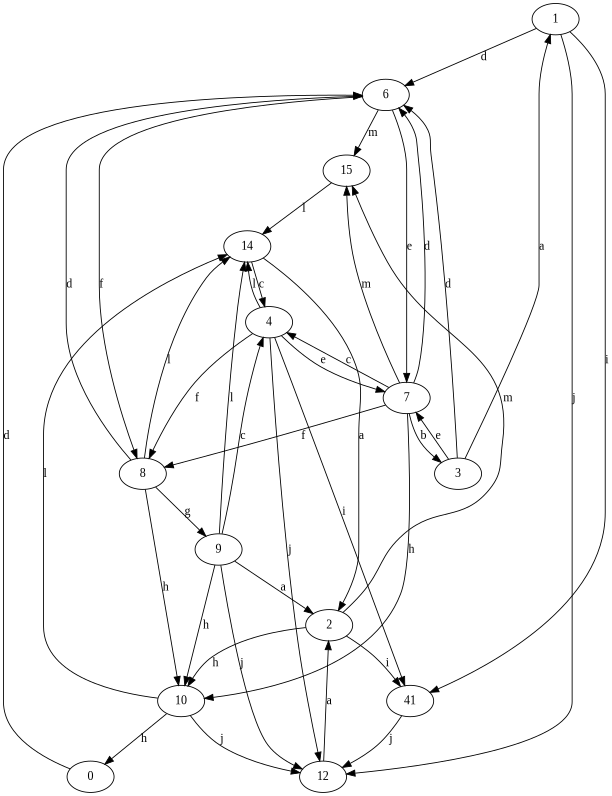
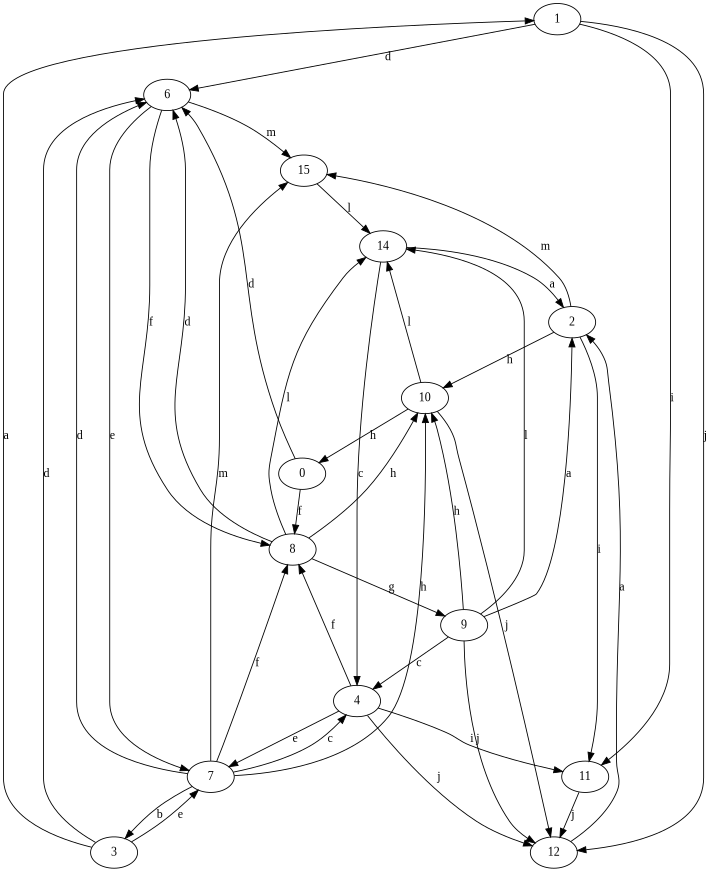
(252, 290) -> none
none -> (298, 507)
(410, 701) -> (585, 777)
